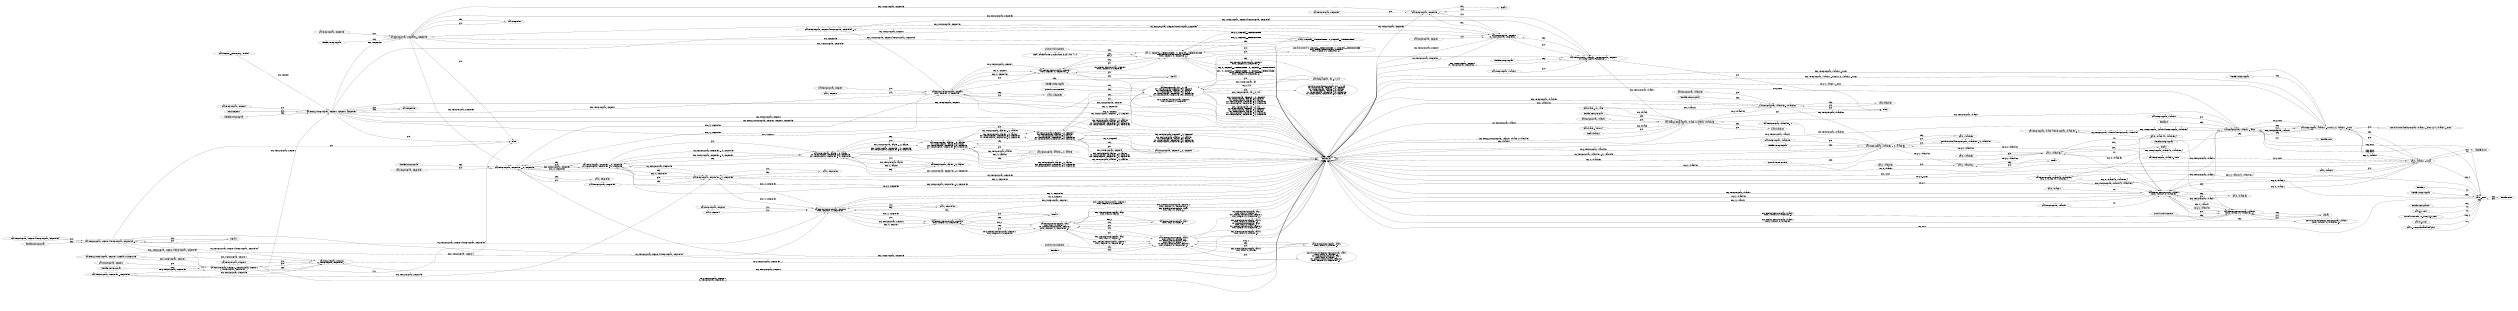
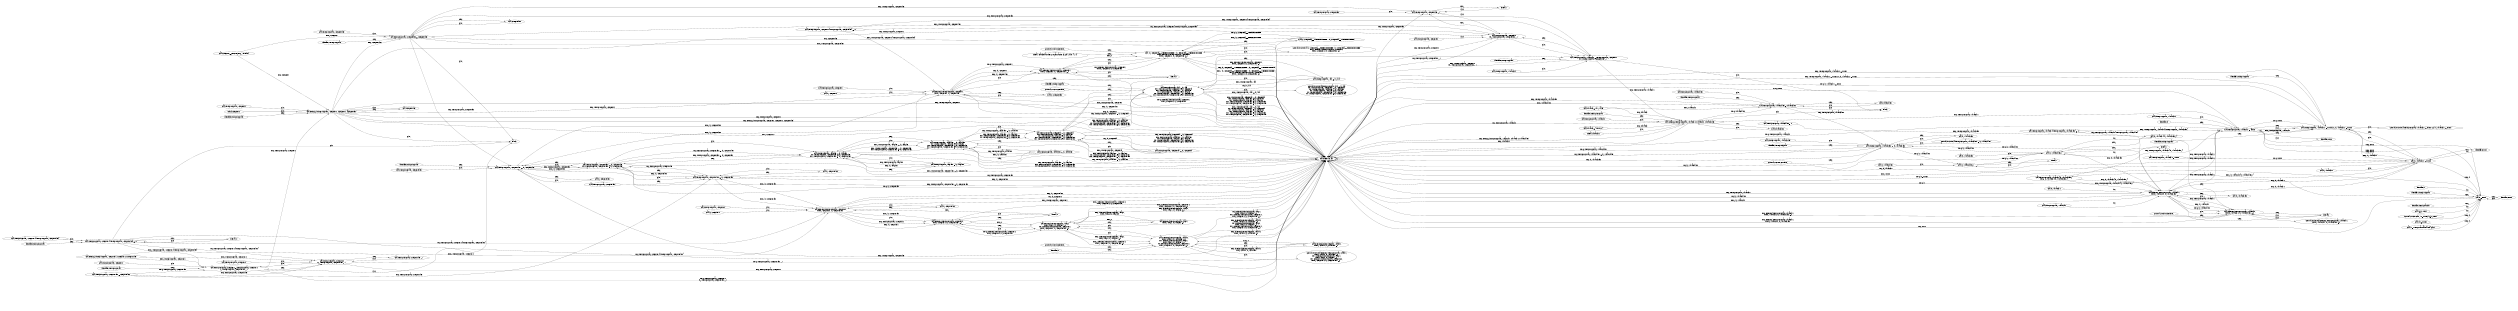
none -> (312, 38)
(1834, 138) -> (1970, 133)
none -> (2212, 156)
(1326, 159) -> (1326, 159)
(2468, 221) -> (2468, 221)
none -> (409, 258)
